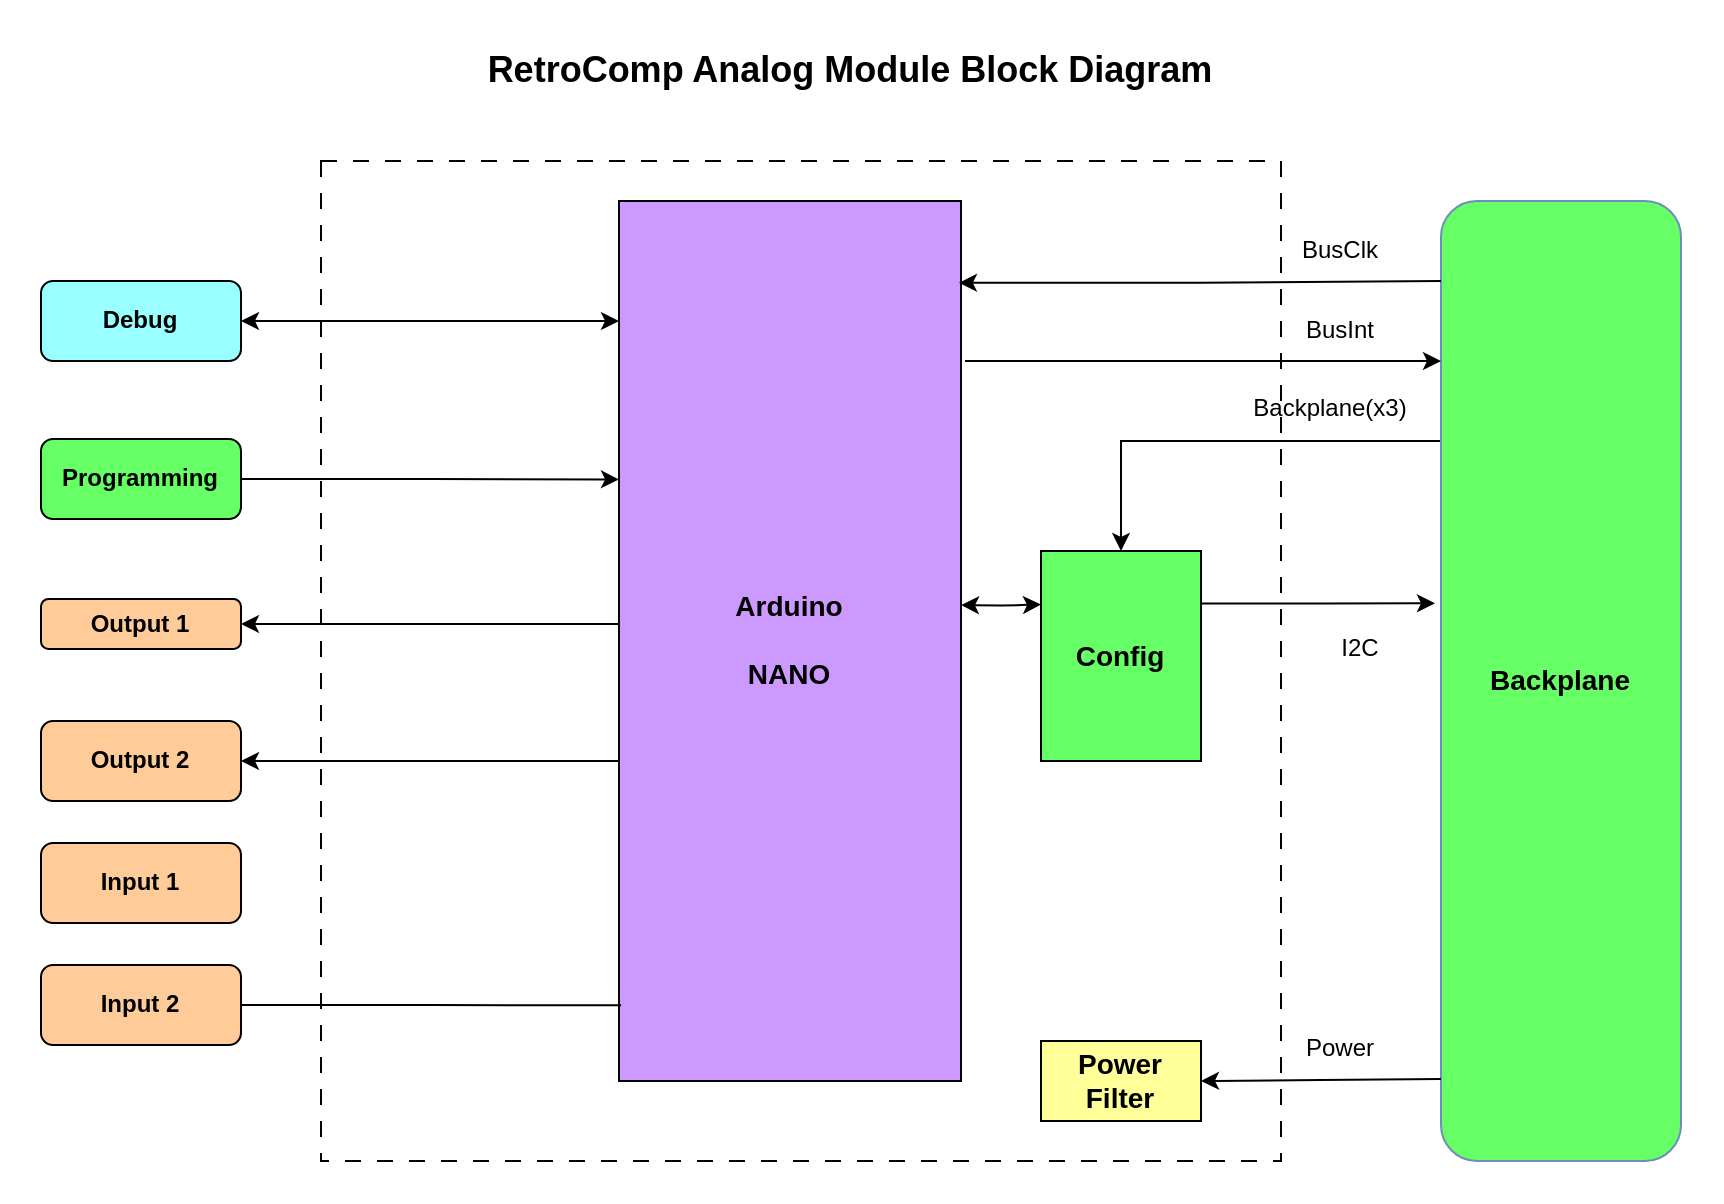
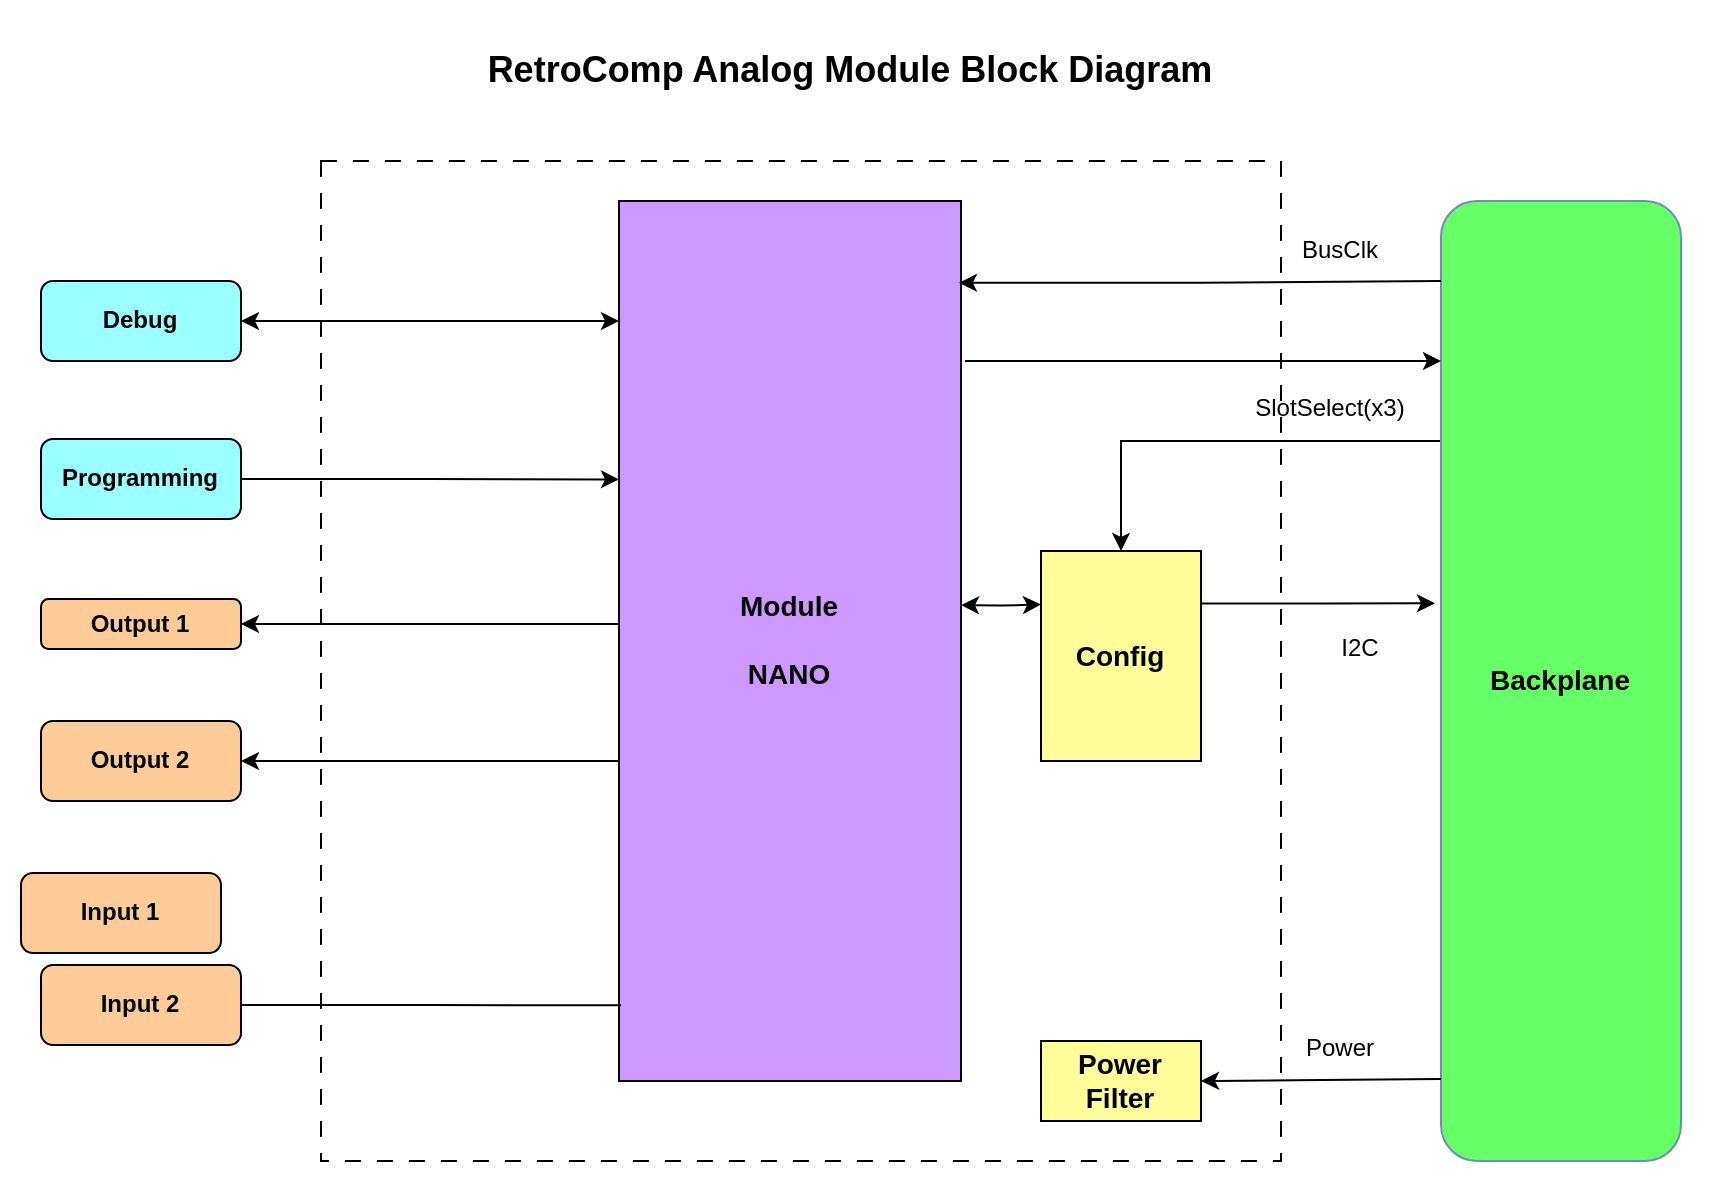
(1341, 331) -> none
(1331, 409) -> (1331, 409)
(141, 479) -> (141, 479)
(790, 641) -> (790, 641)
(1121, 656) -> (1121, 656)
(141, 883) -> (121, 913)
